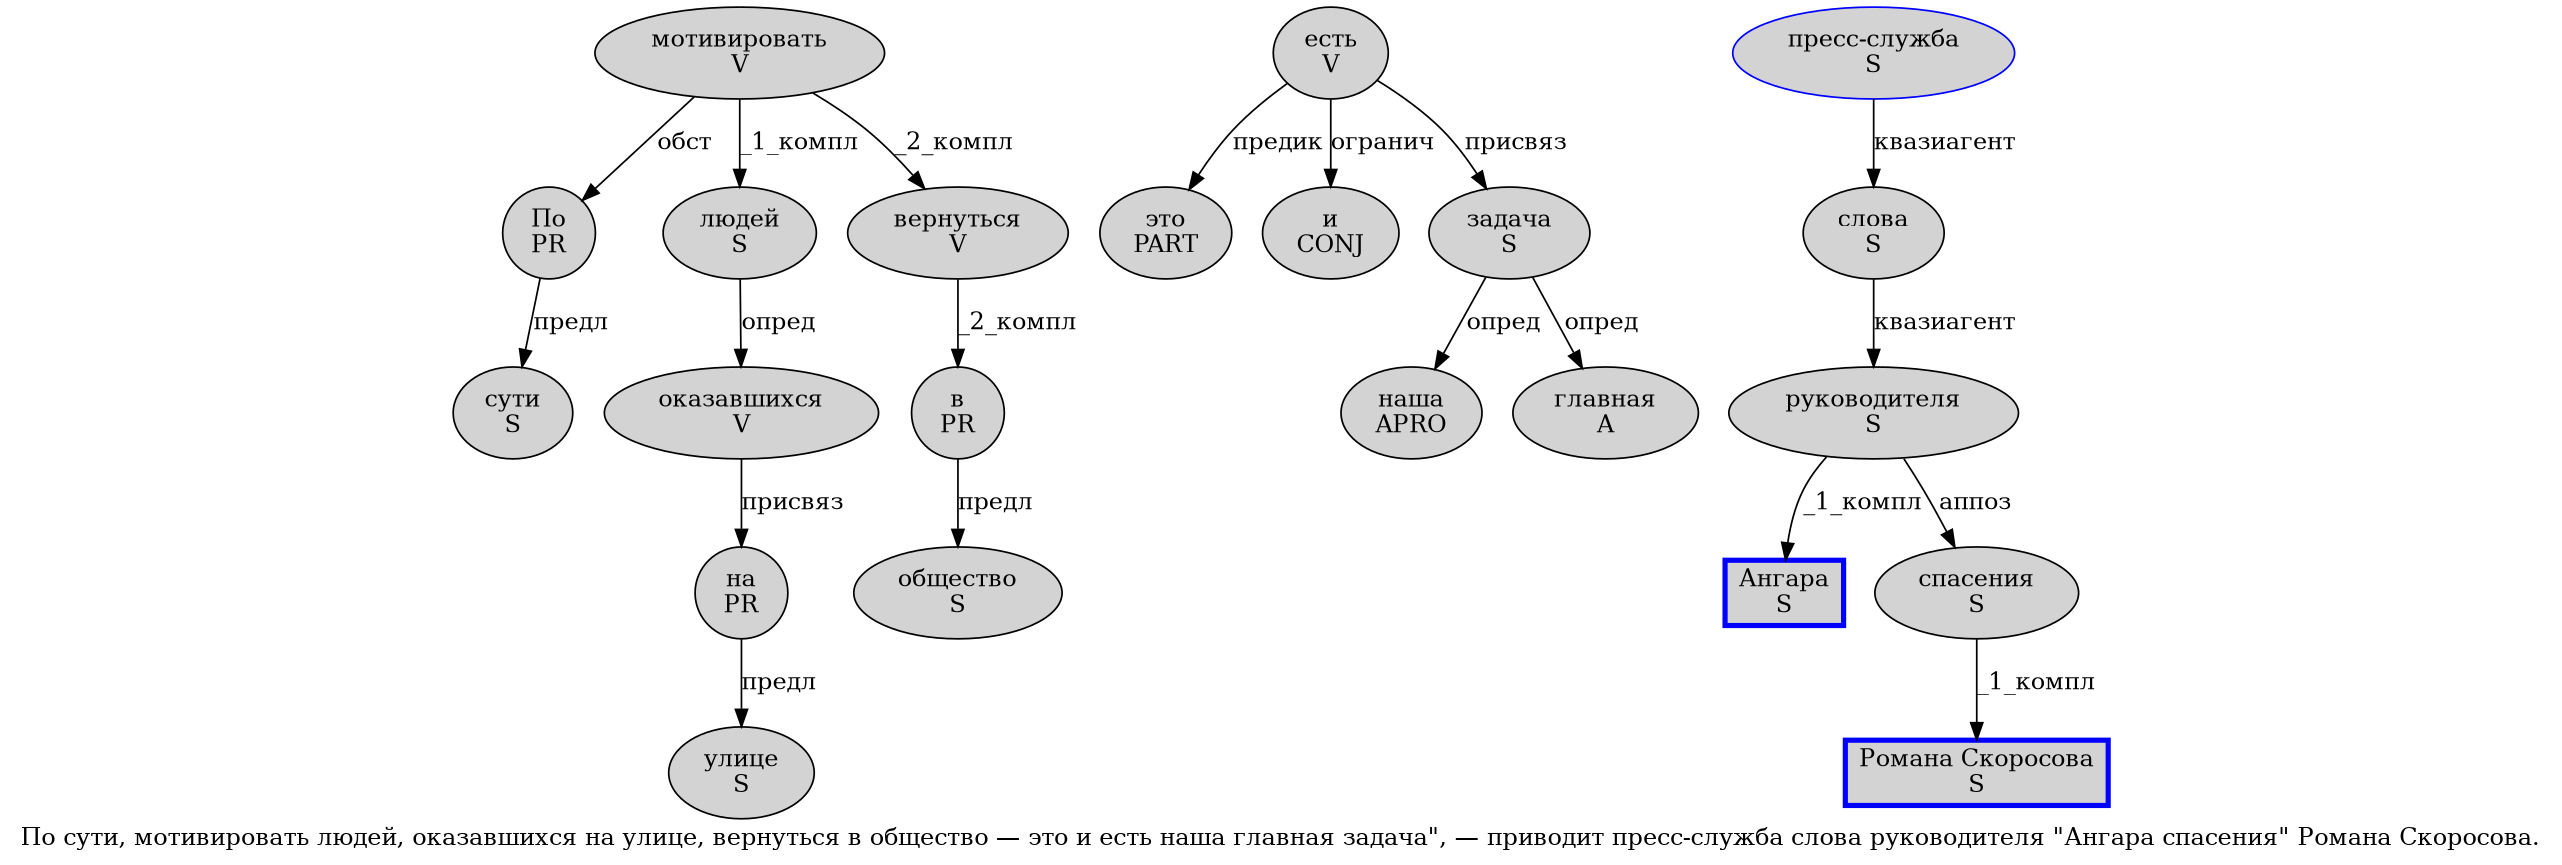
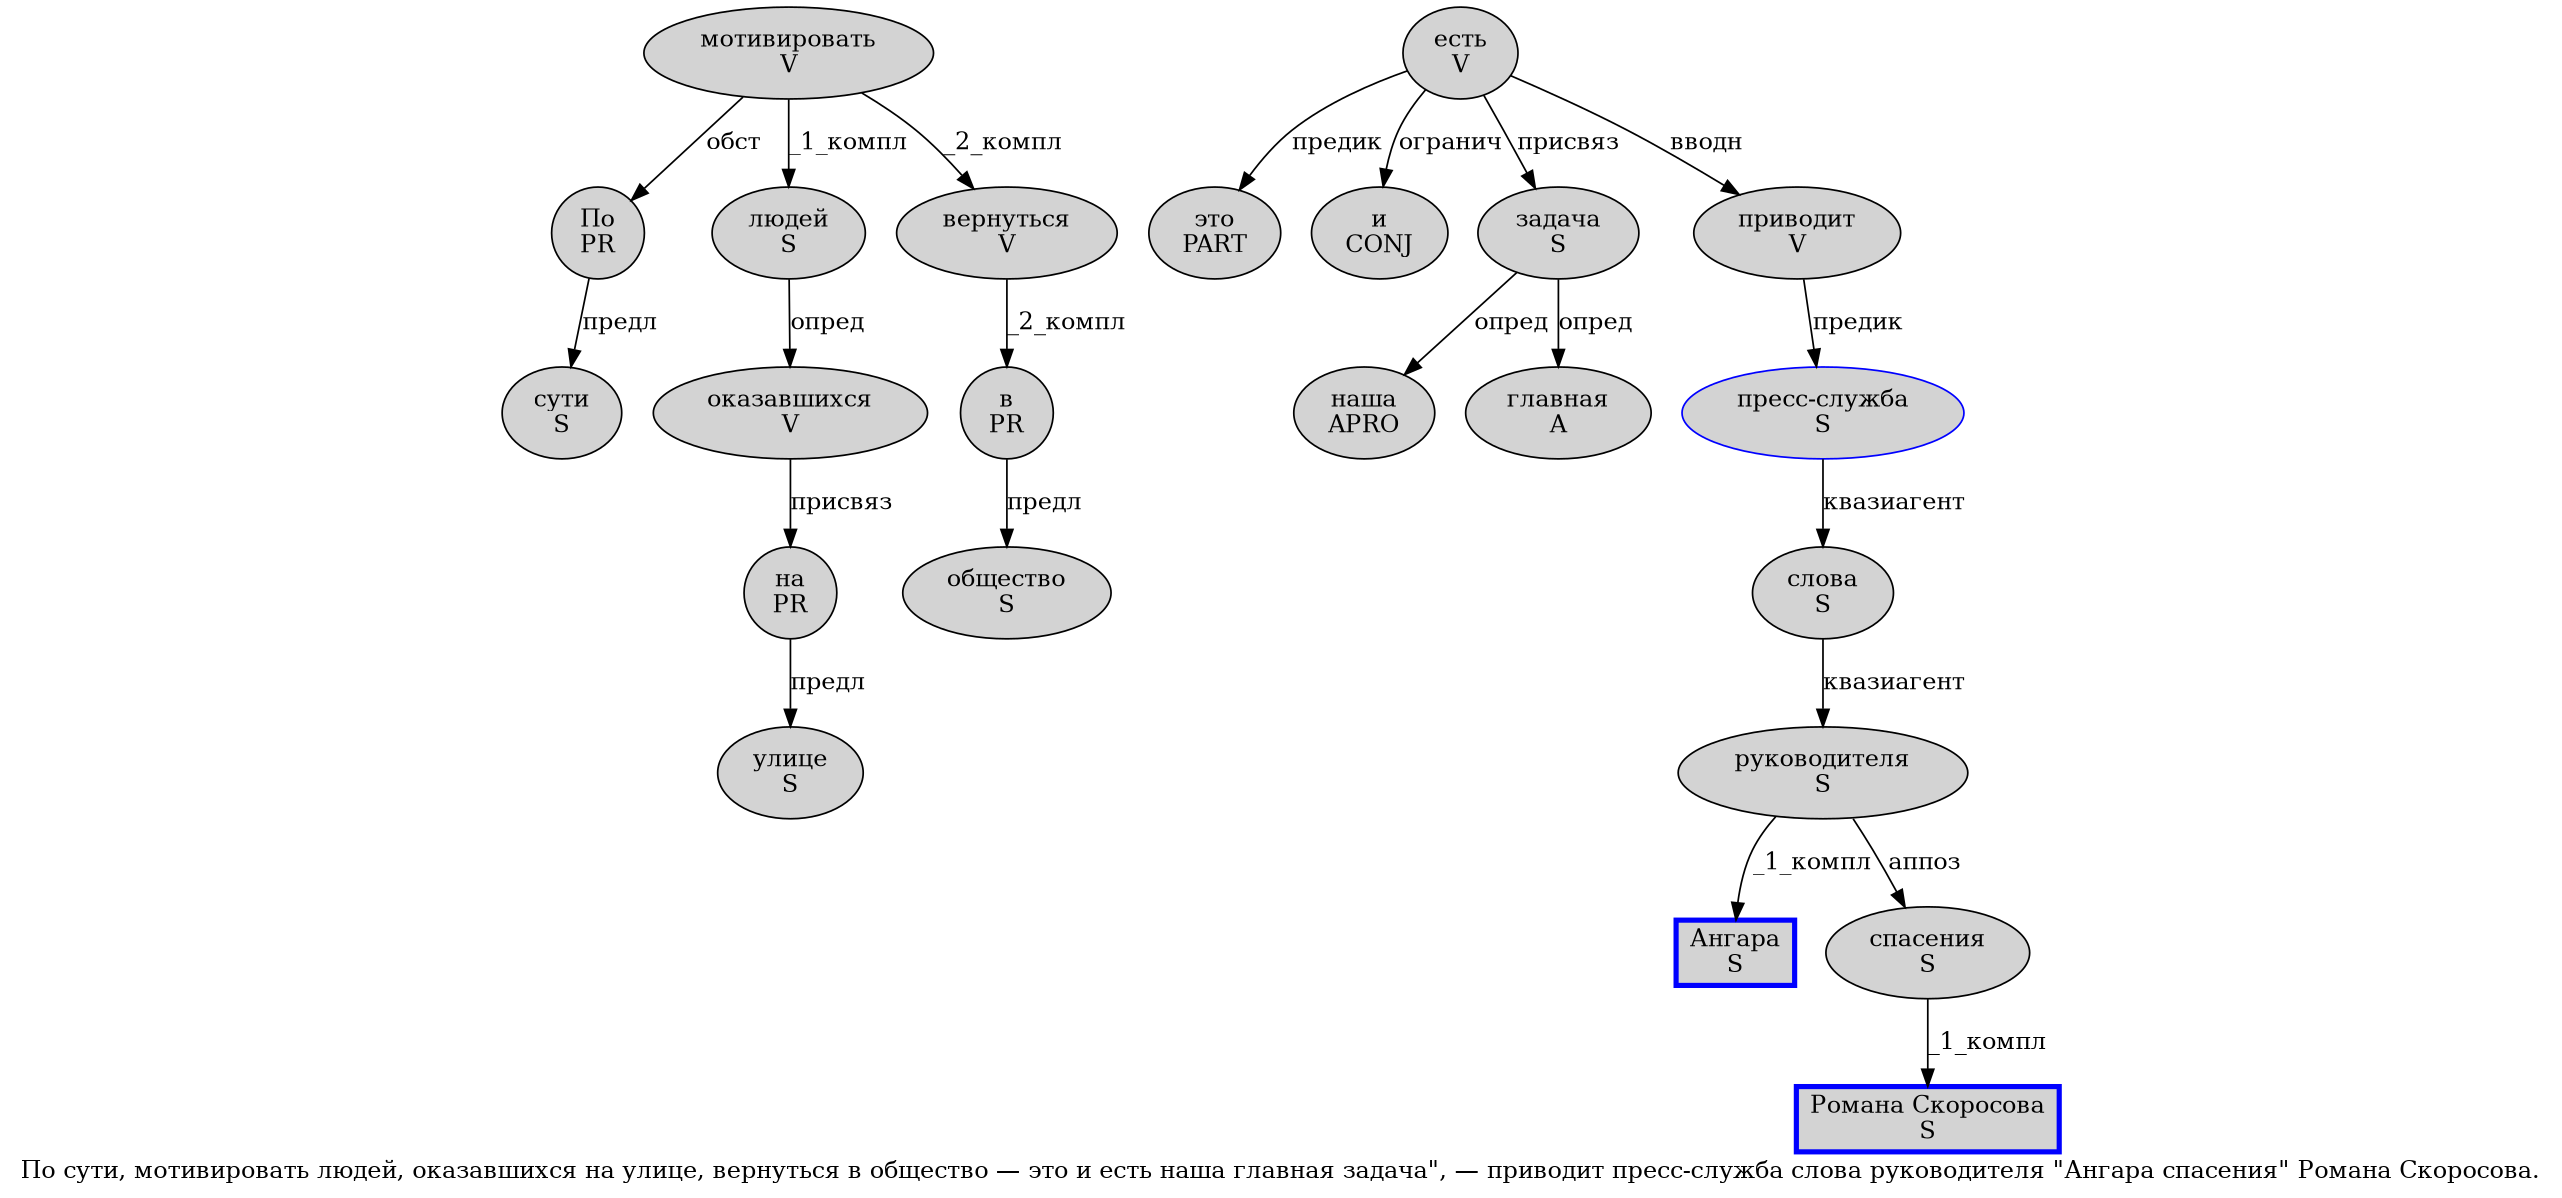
none -> (1797, 233)
